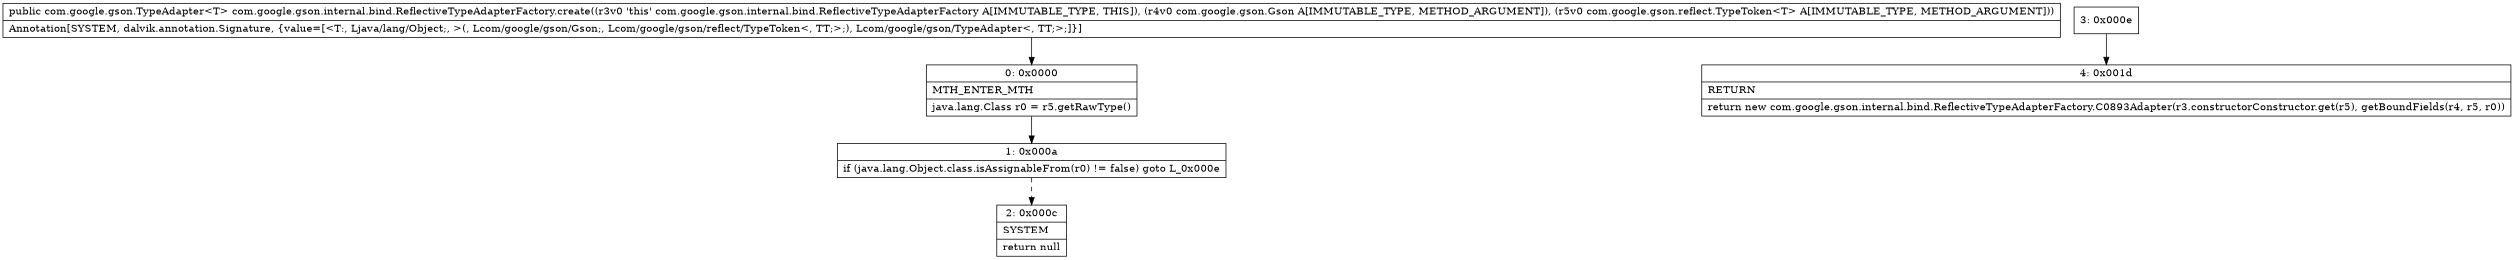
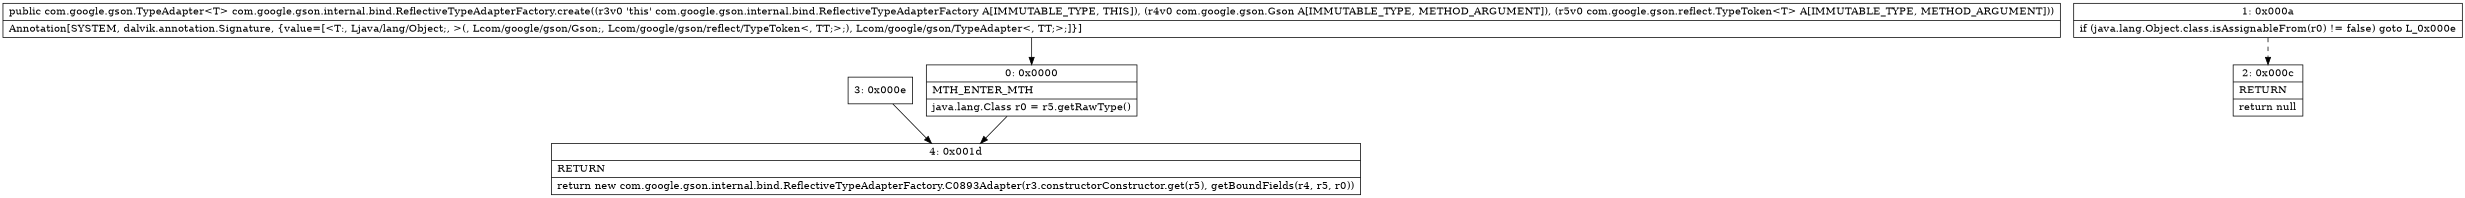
(1032, 126) -> (996, 127)
(1026, 230) -> (2263, 90)
